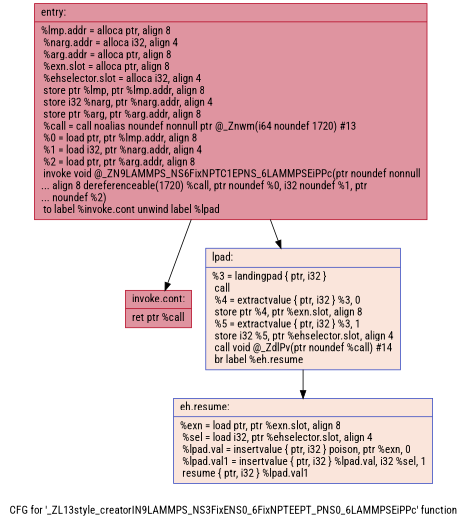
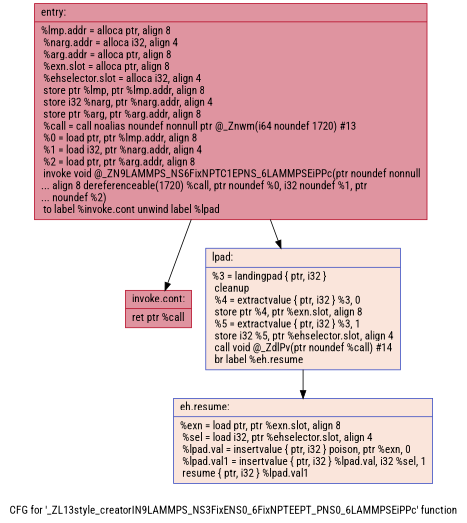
(221, 288) -> (231, 288)
